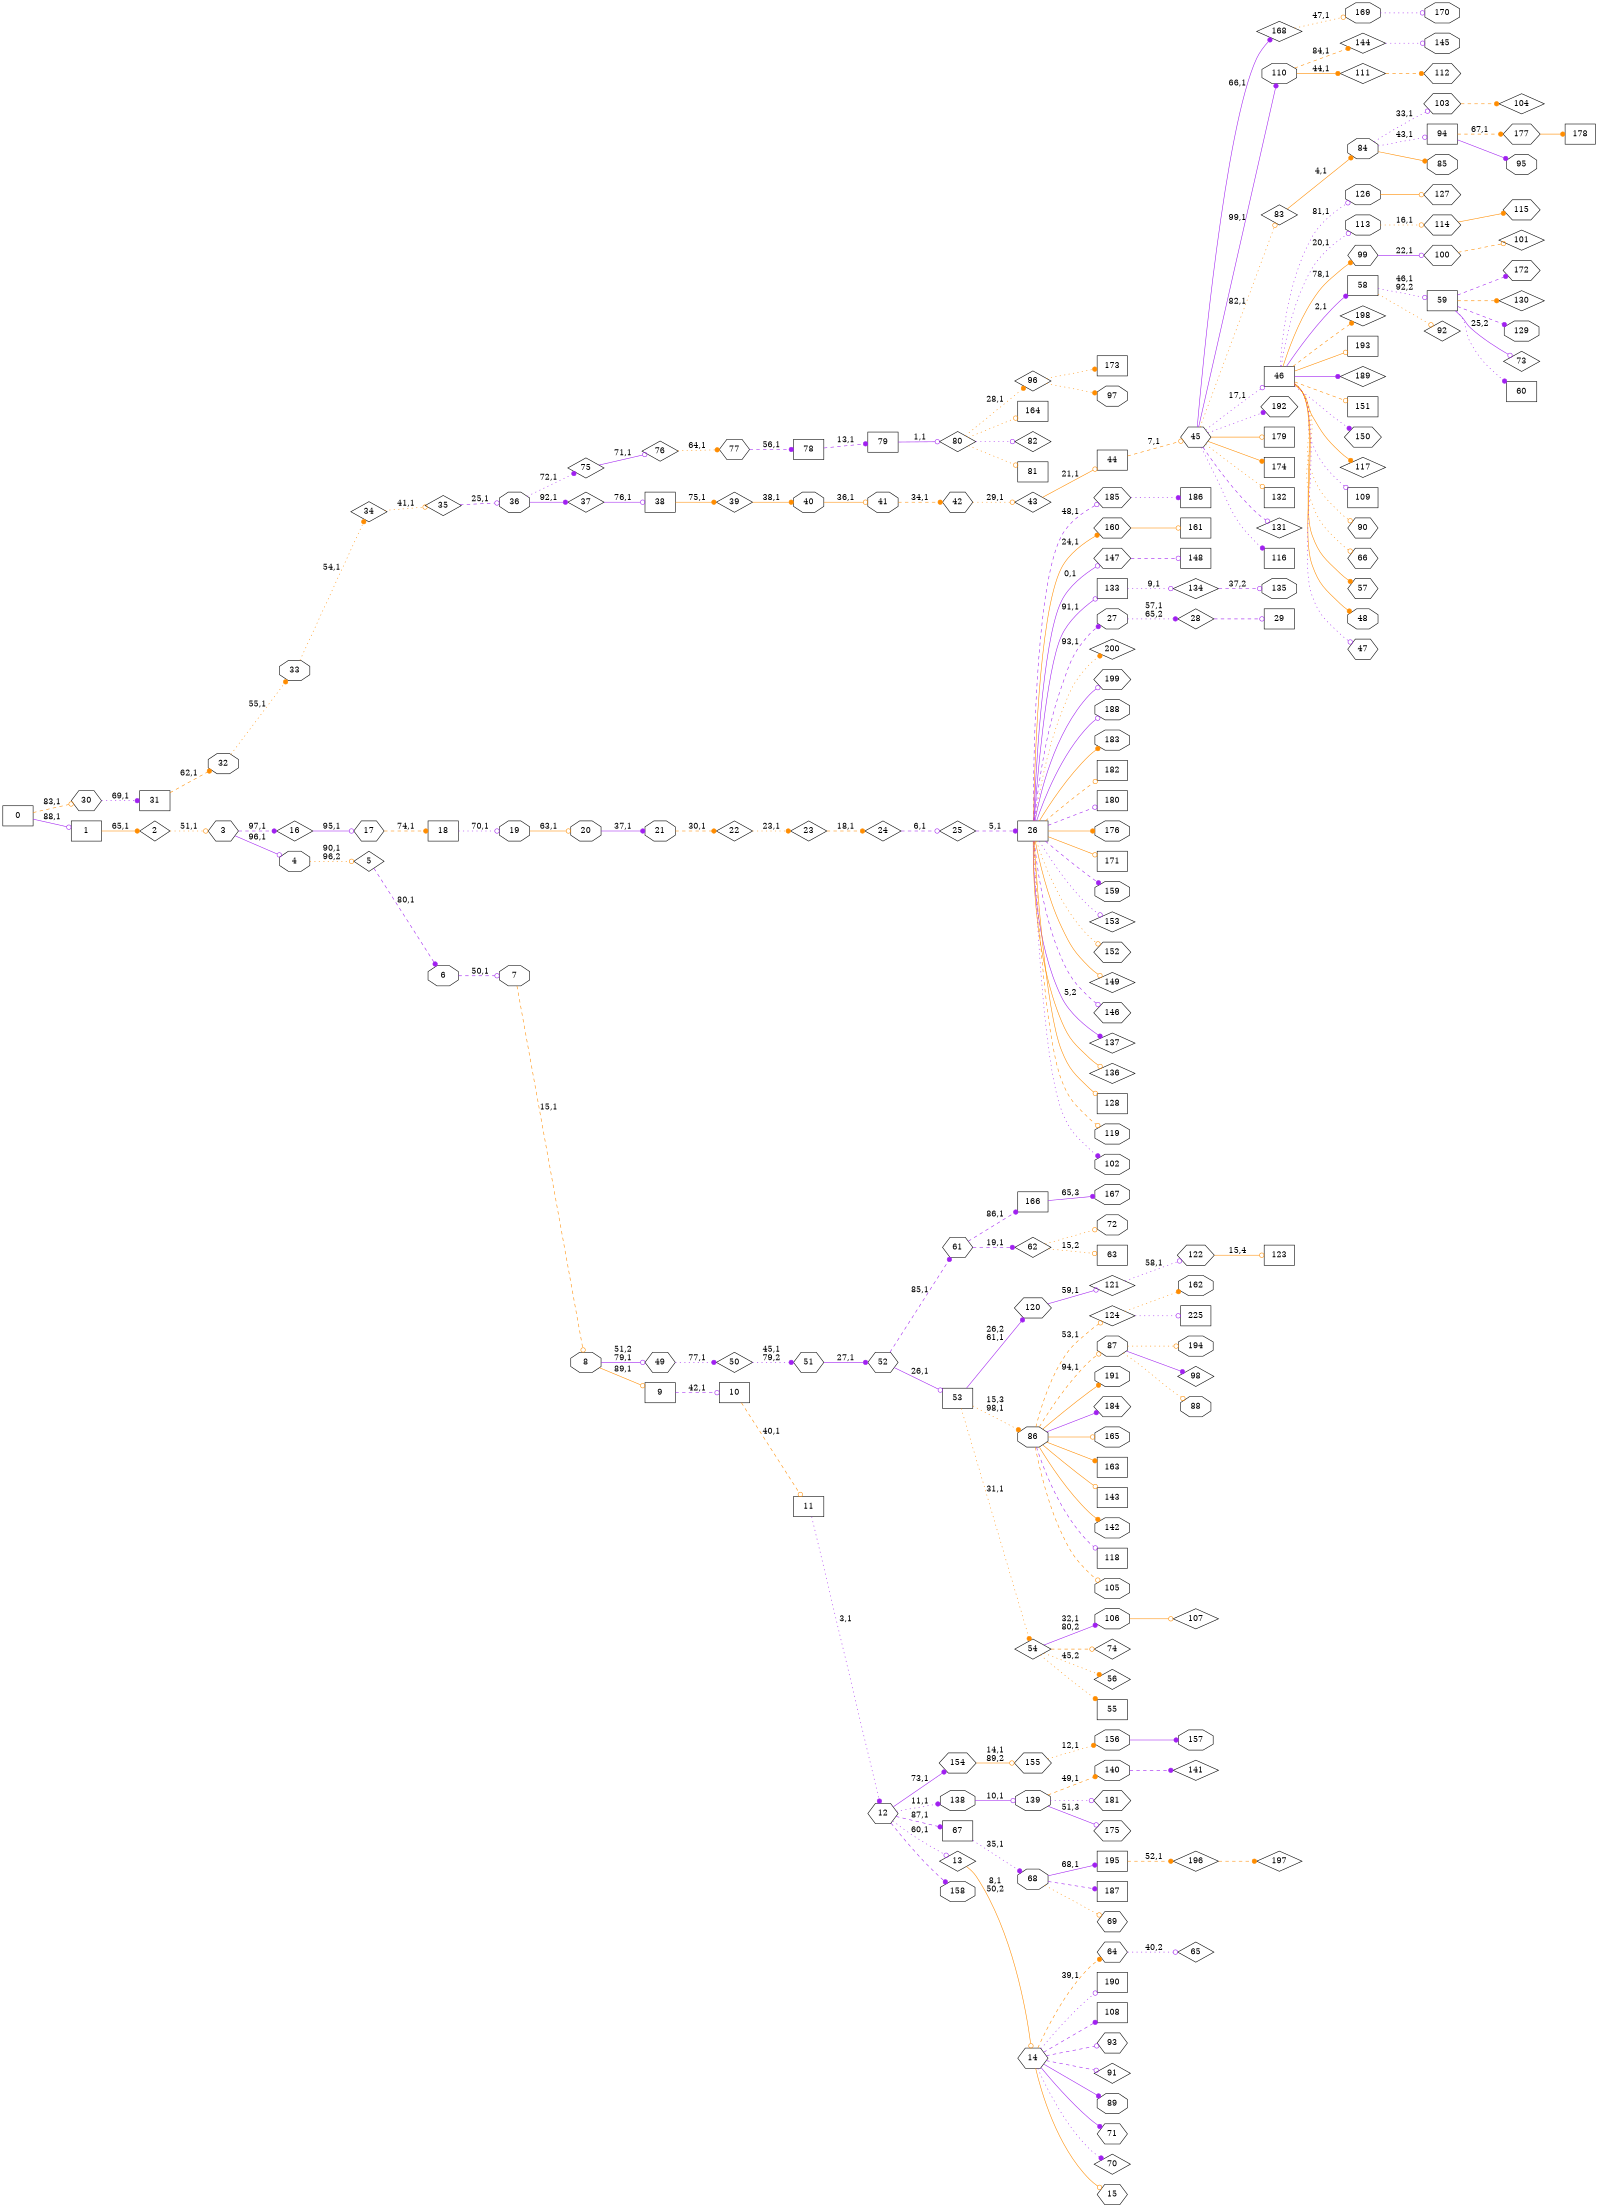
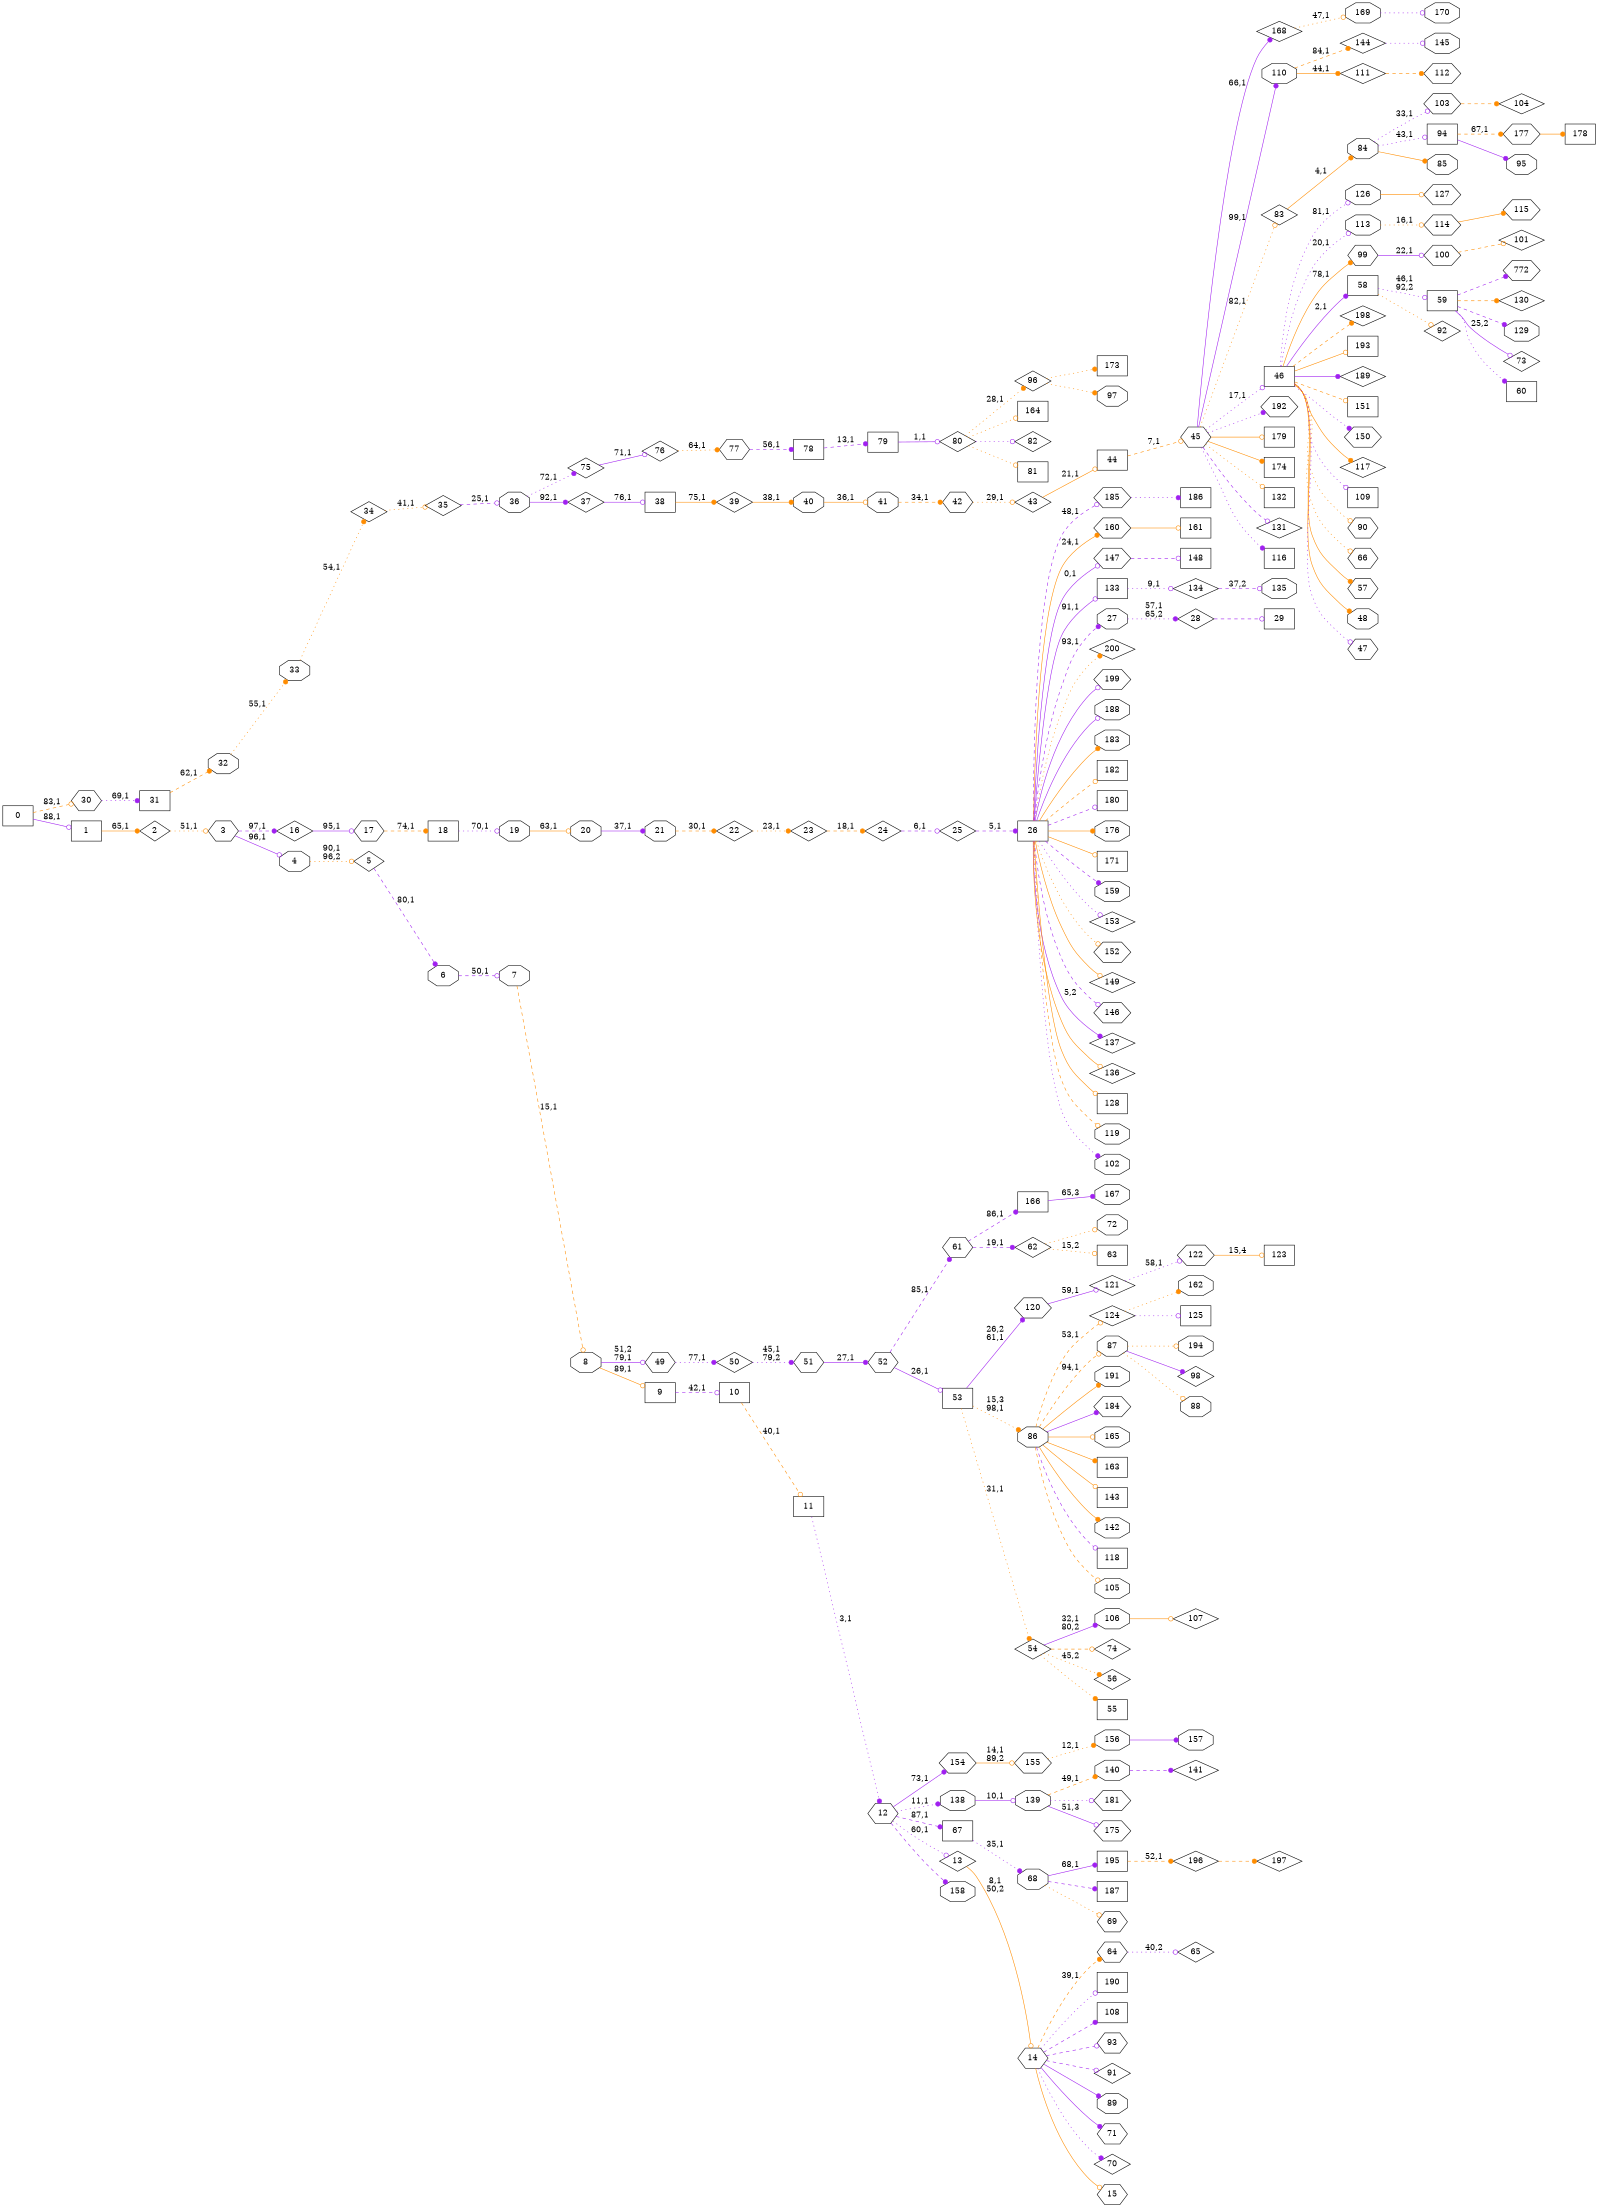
(1522, 270) -> (1522, 270)
(1196, 1316) -> (1196, 1316)
